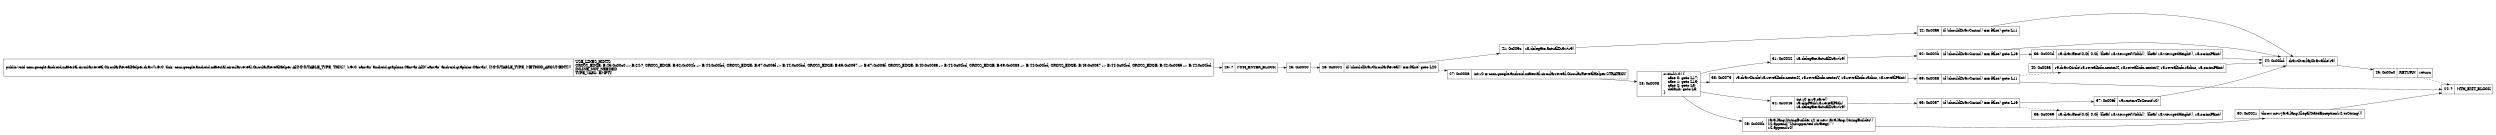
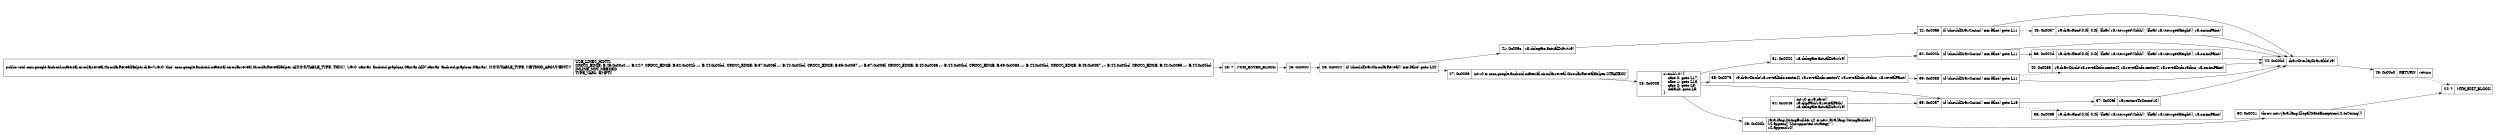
none -> (2127, 31)
(1980, 54) -> (1980, 54)
(2229, 87) -> (2149, 80)
(1734, 97) -> (1819, 90)
